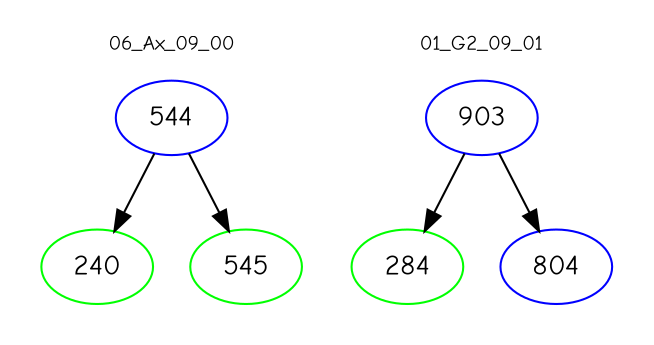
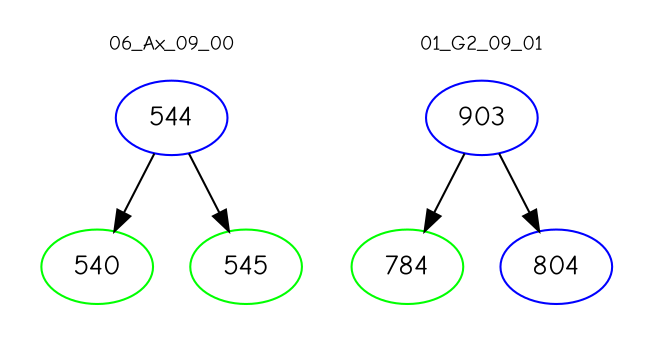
(97, 267) -> (97, 267)
(407, 267) -> (407, 267)
